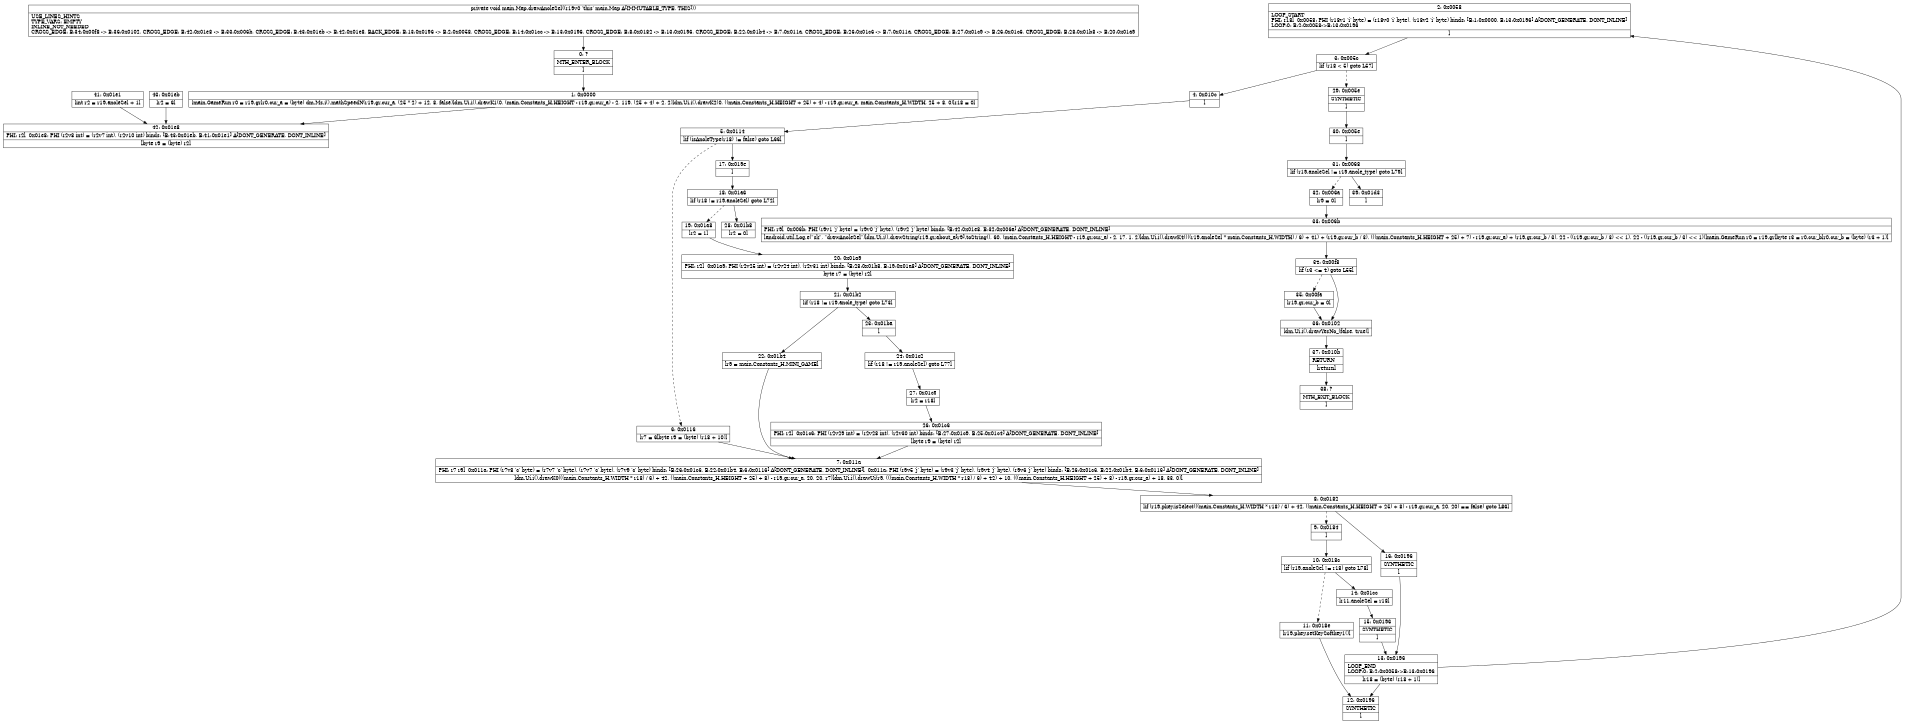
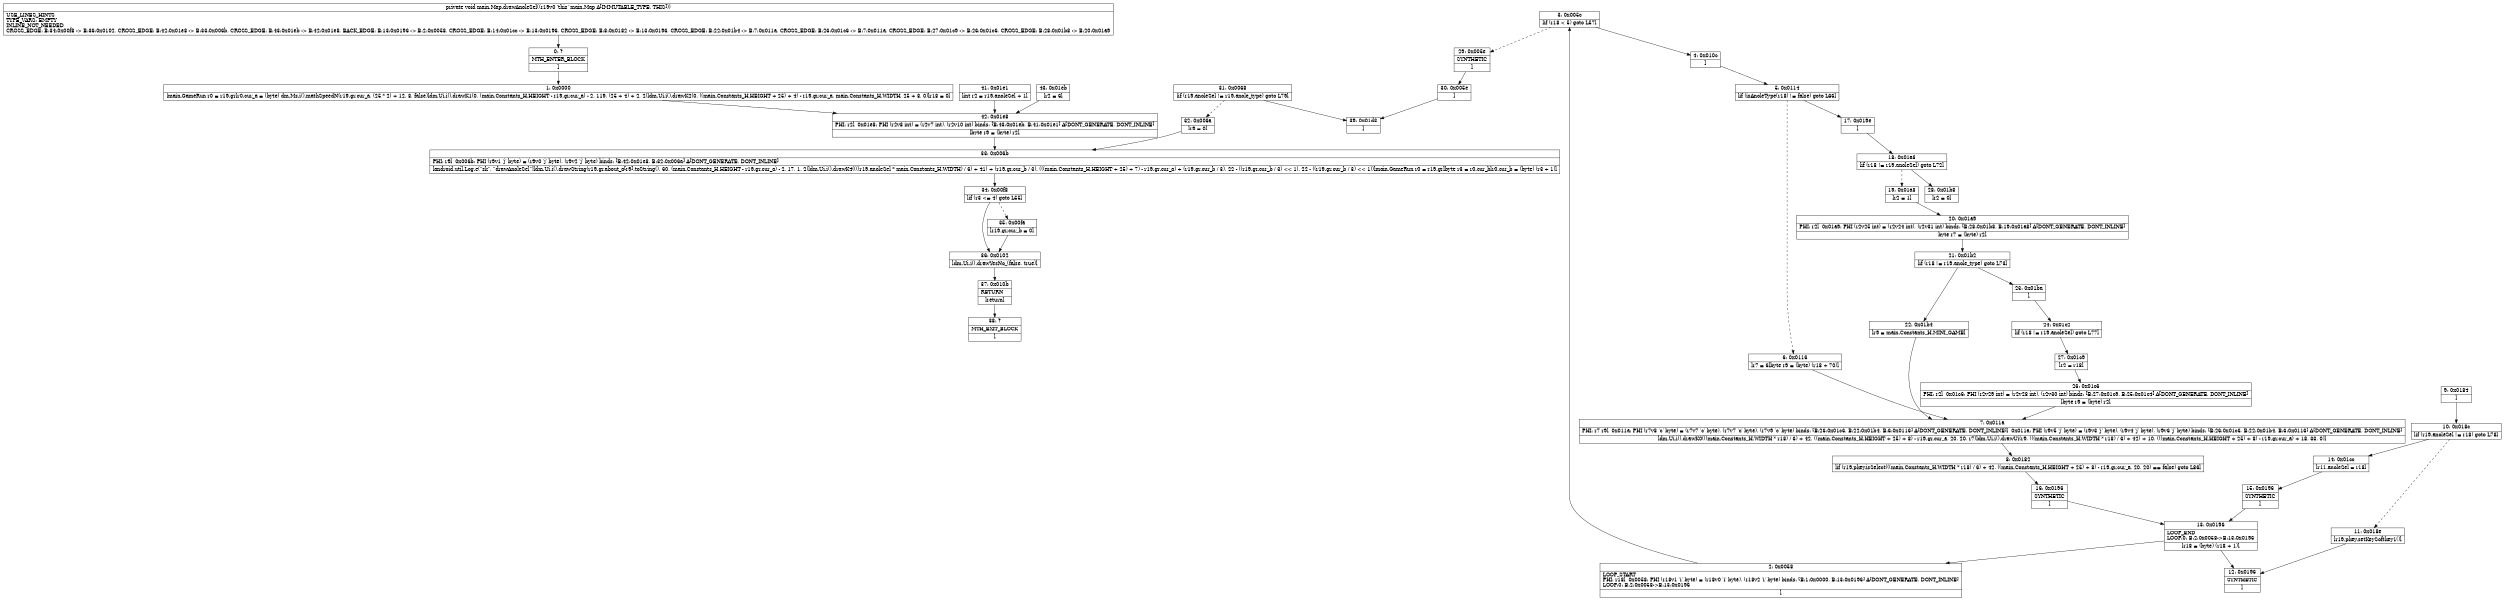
none -> (995, 142)
(1346, 151) -> (1411, 108)
(683, 438) -> (1795, 366)
(1326, 516) -> none
